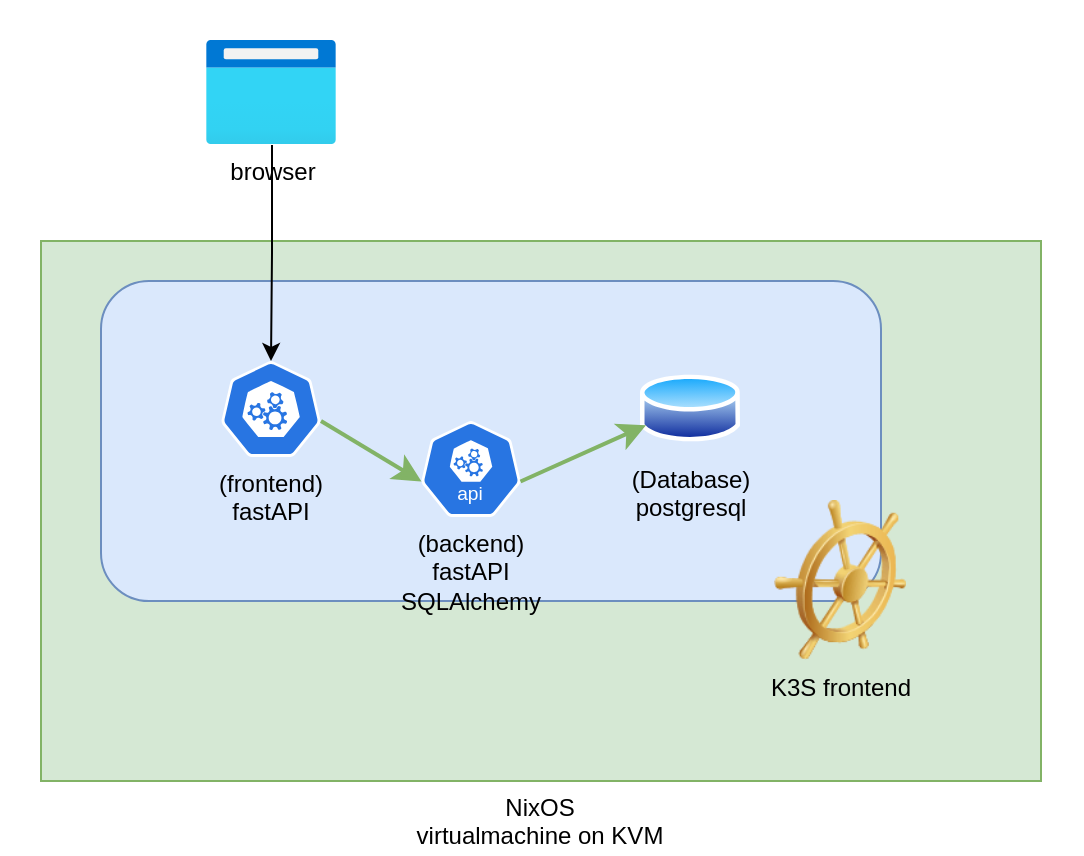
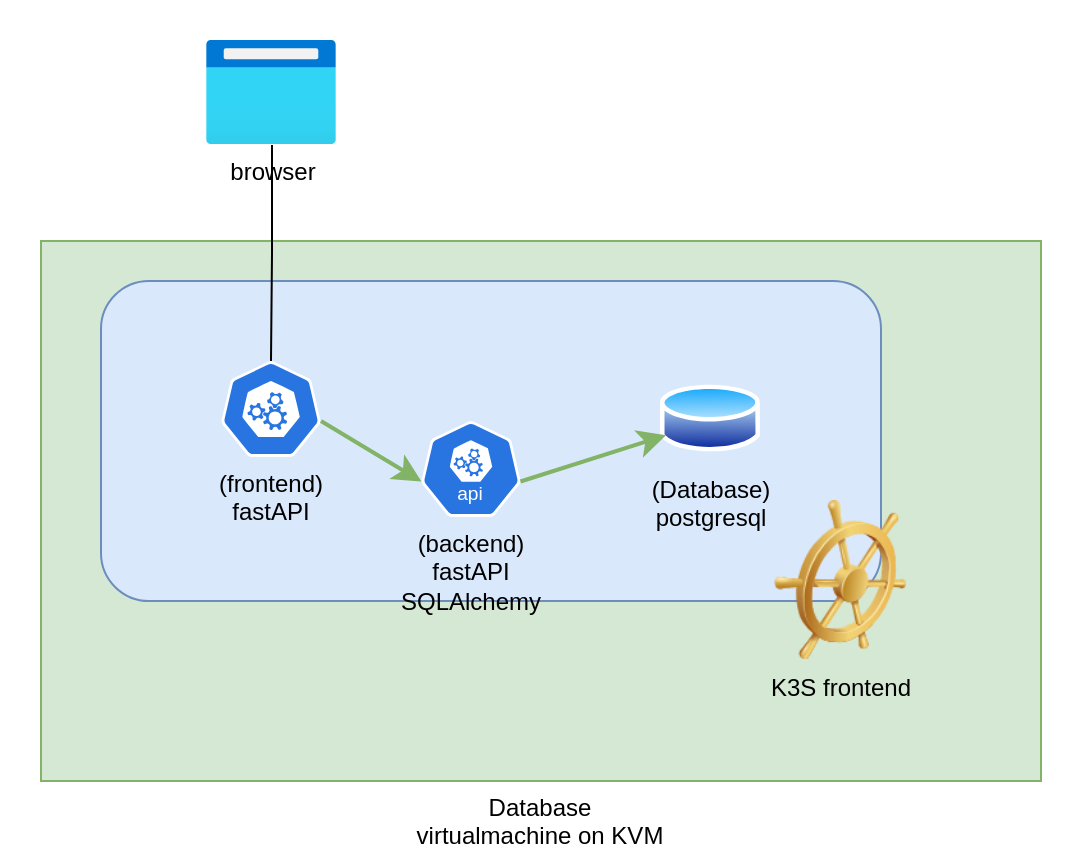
(271, 346) -> (271, 352)
(691, 409) -> (711, 419)
(541, 824) -> (541, 824)
